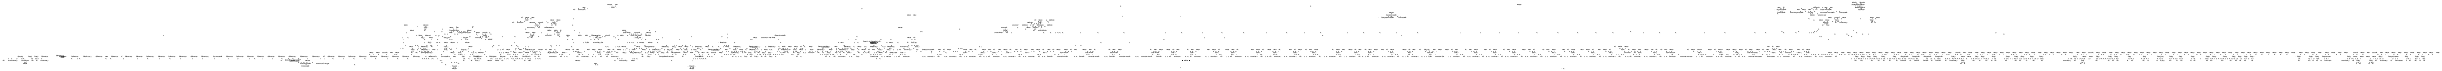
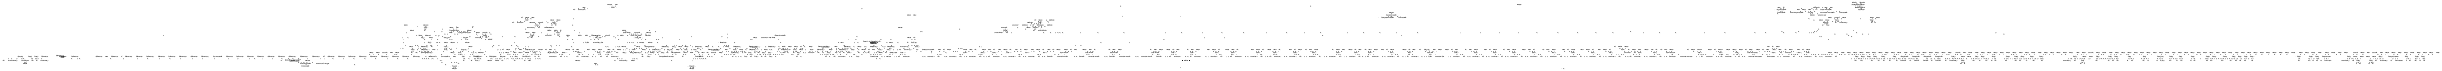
(88, 57) -> none
